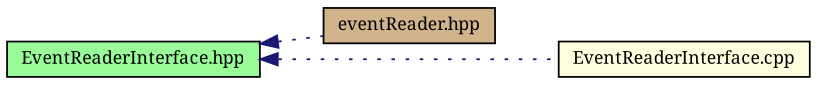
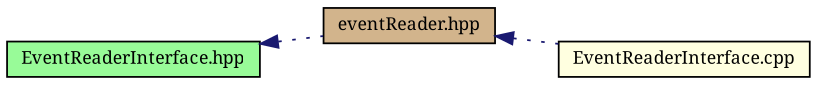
(418, 59) -> (536, 41)
